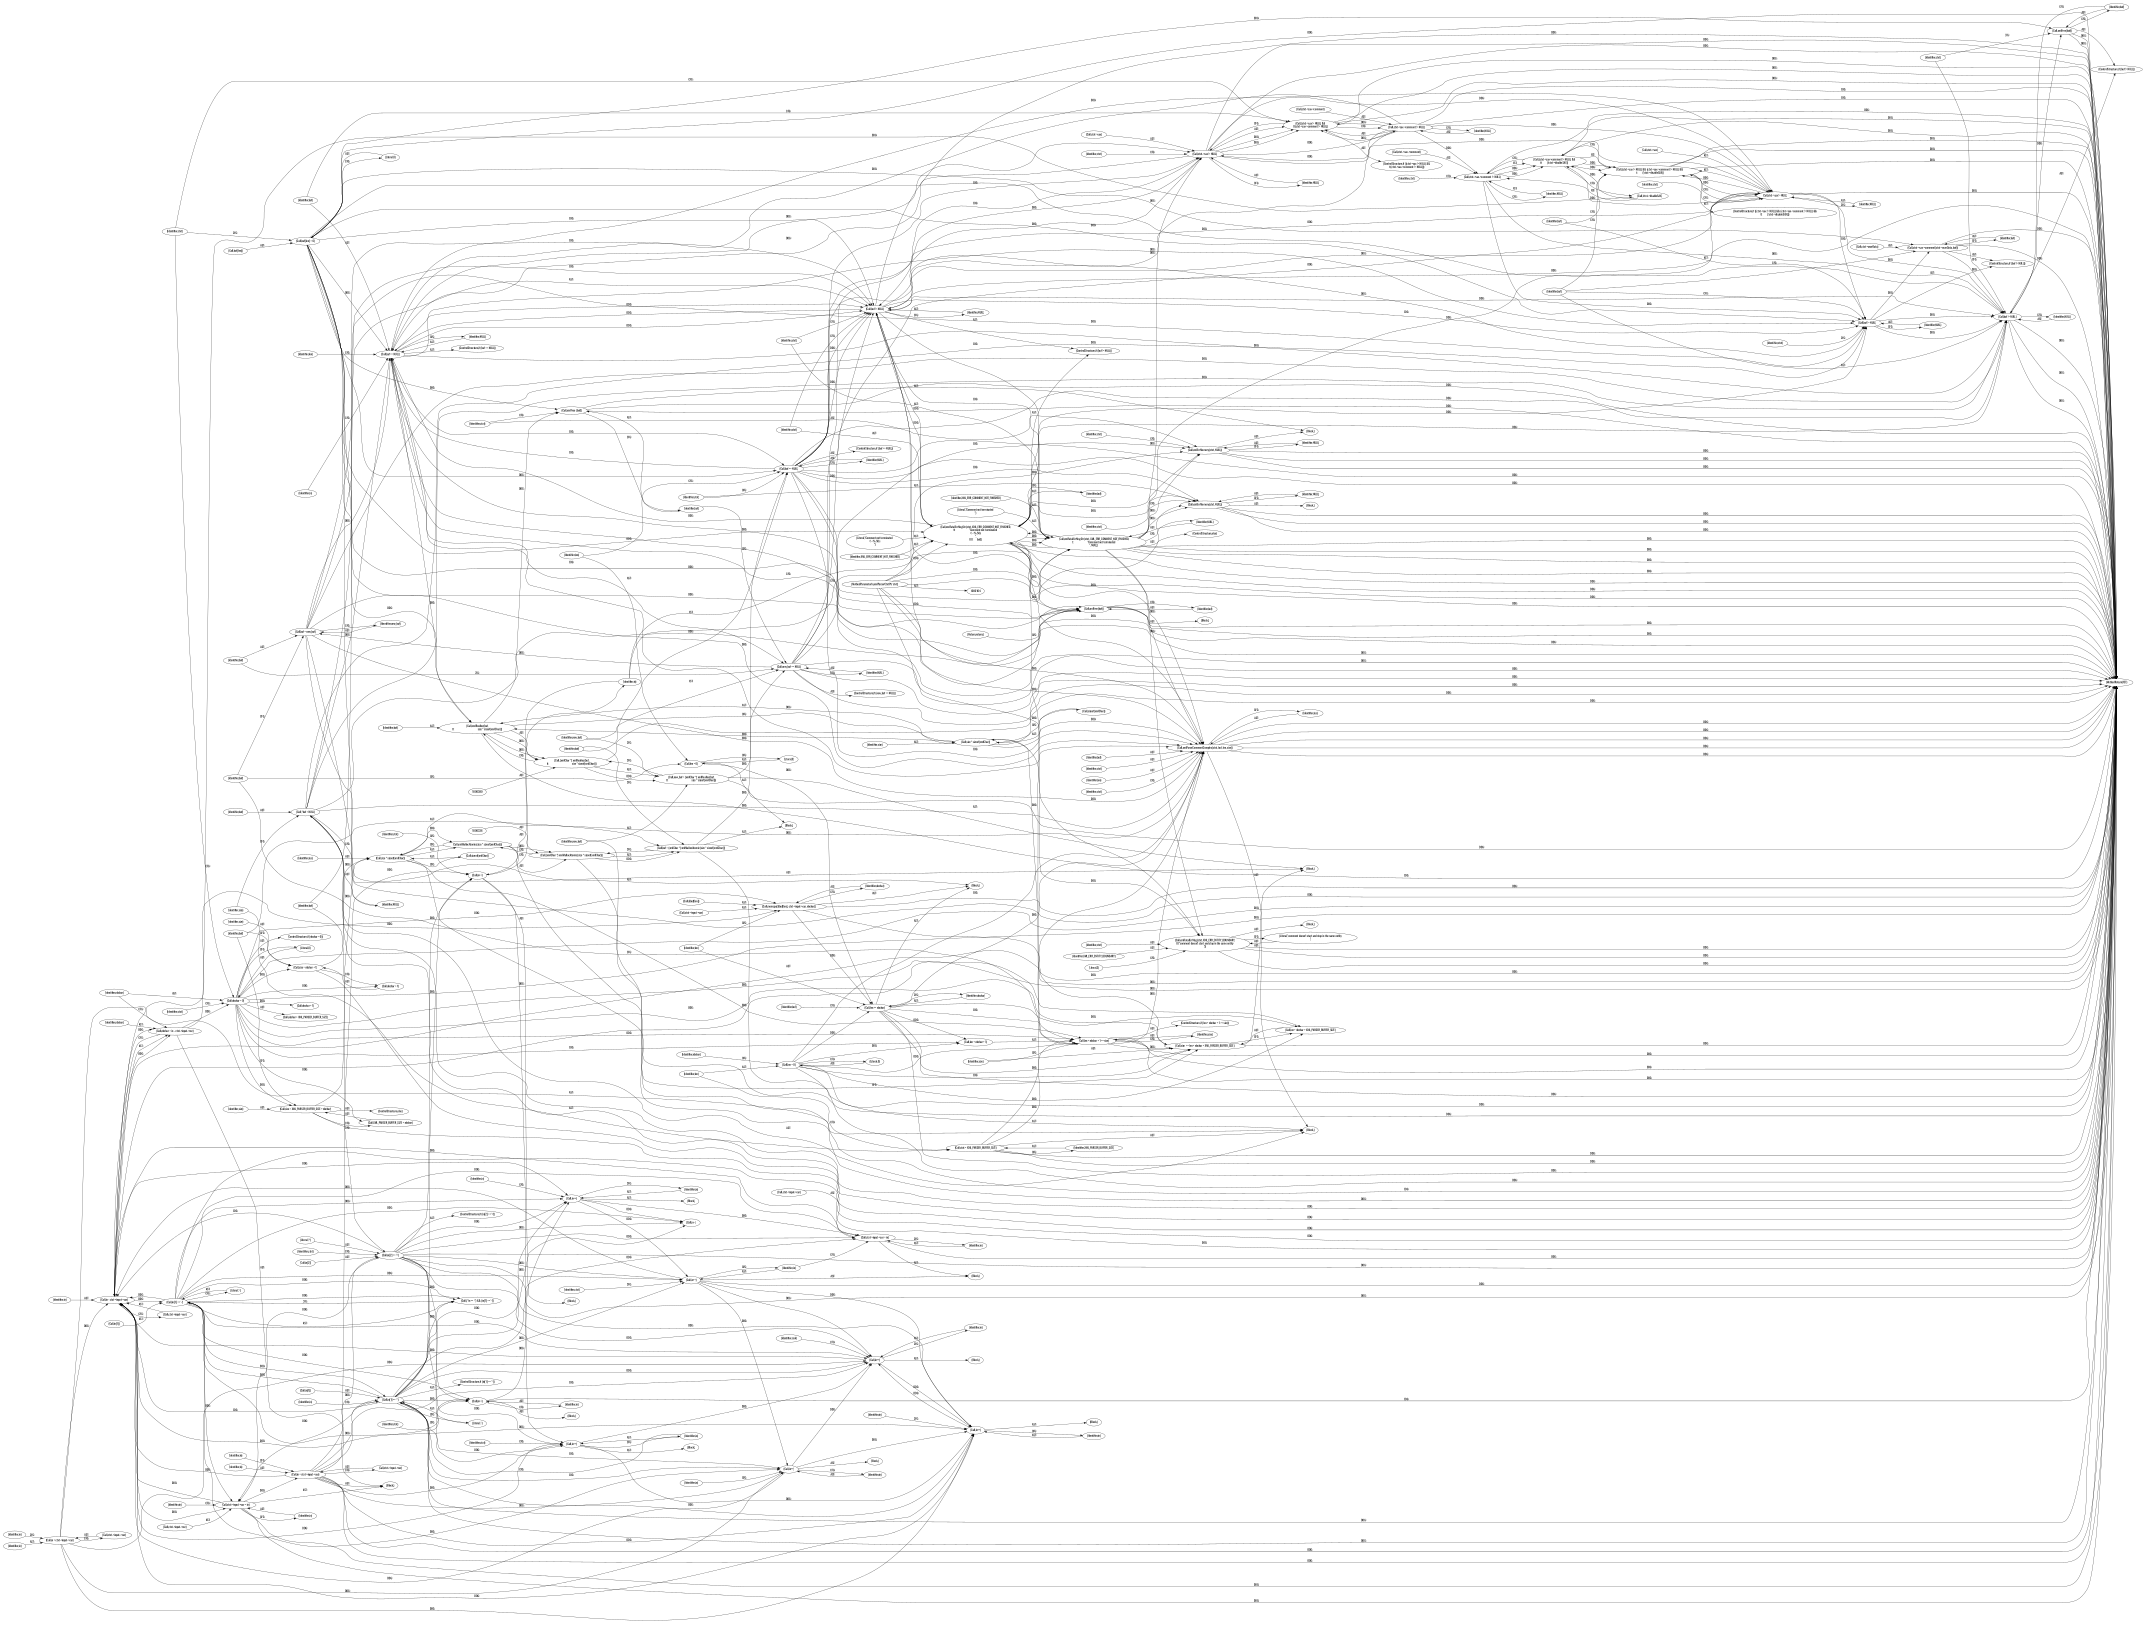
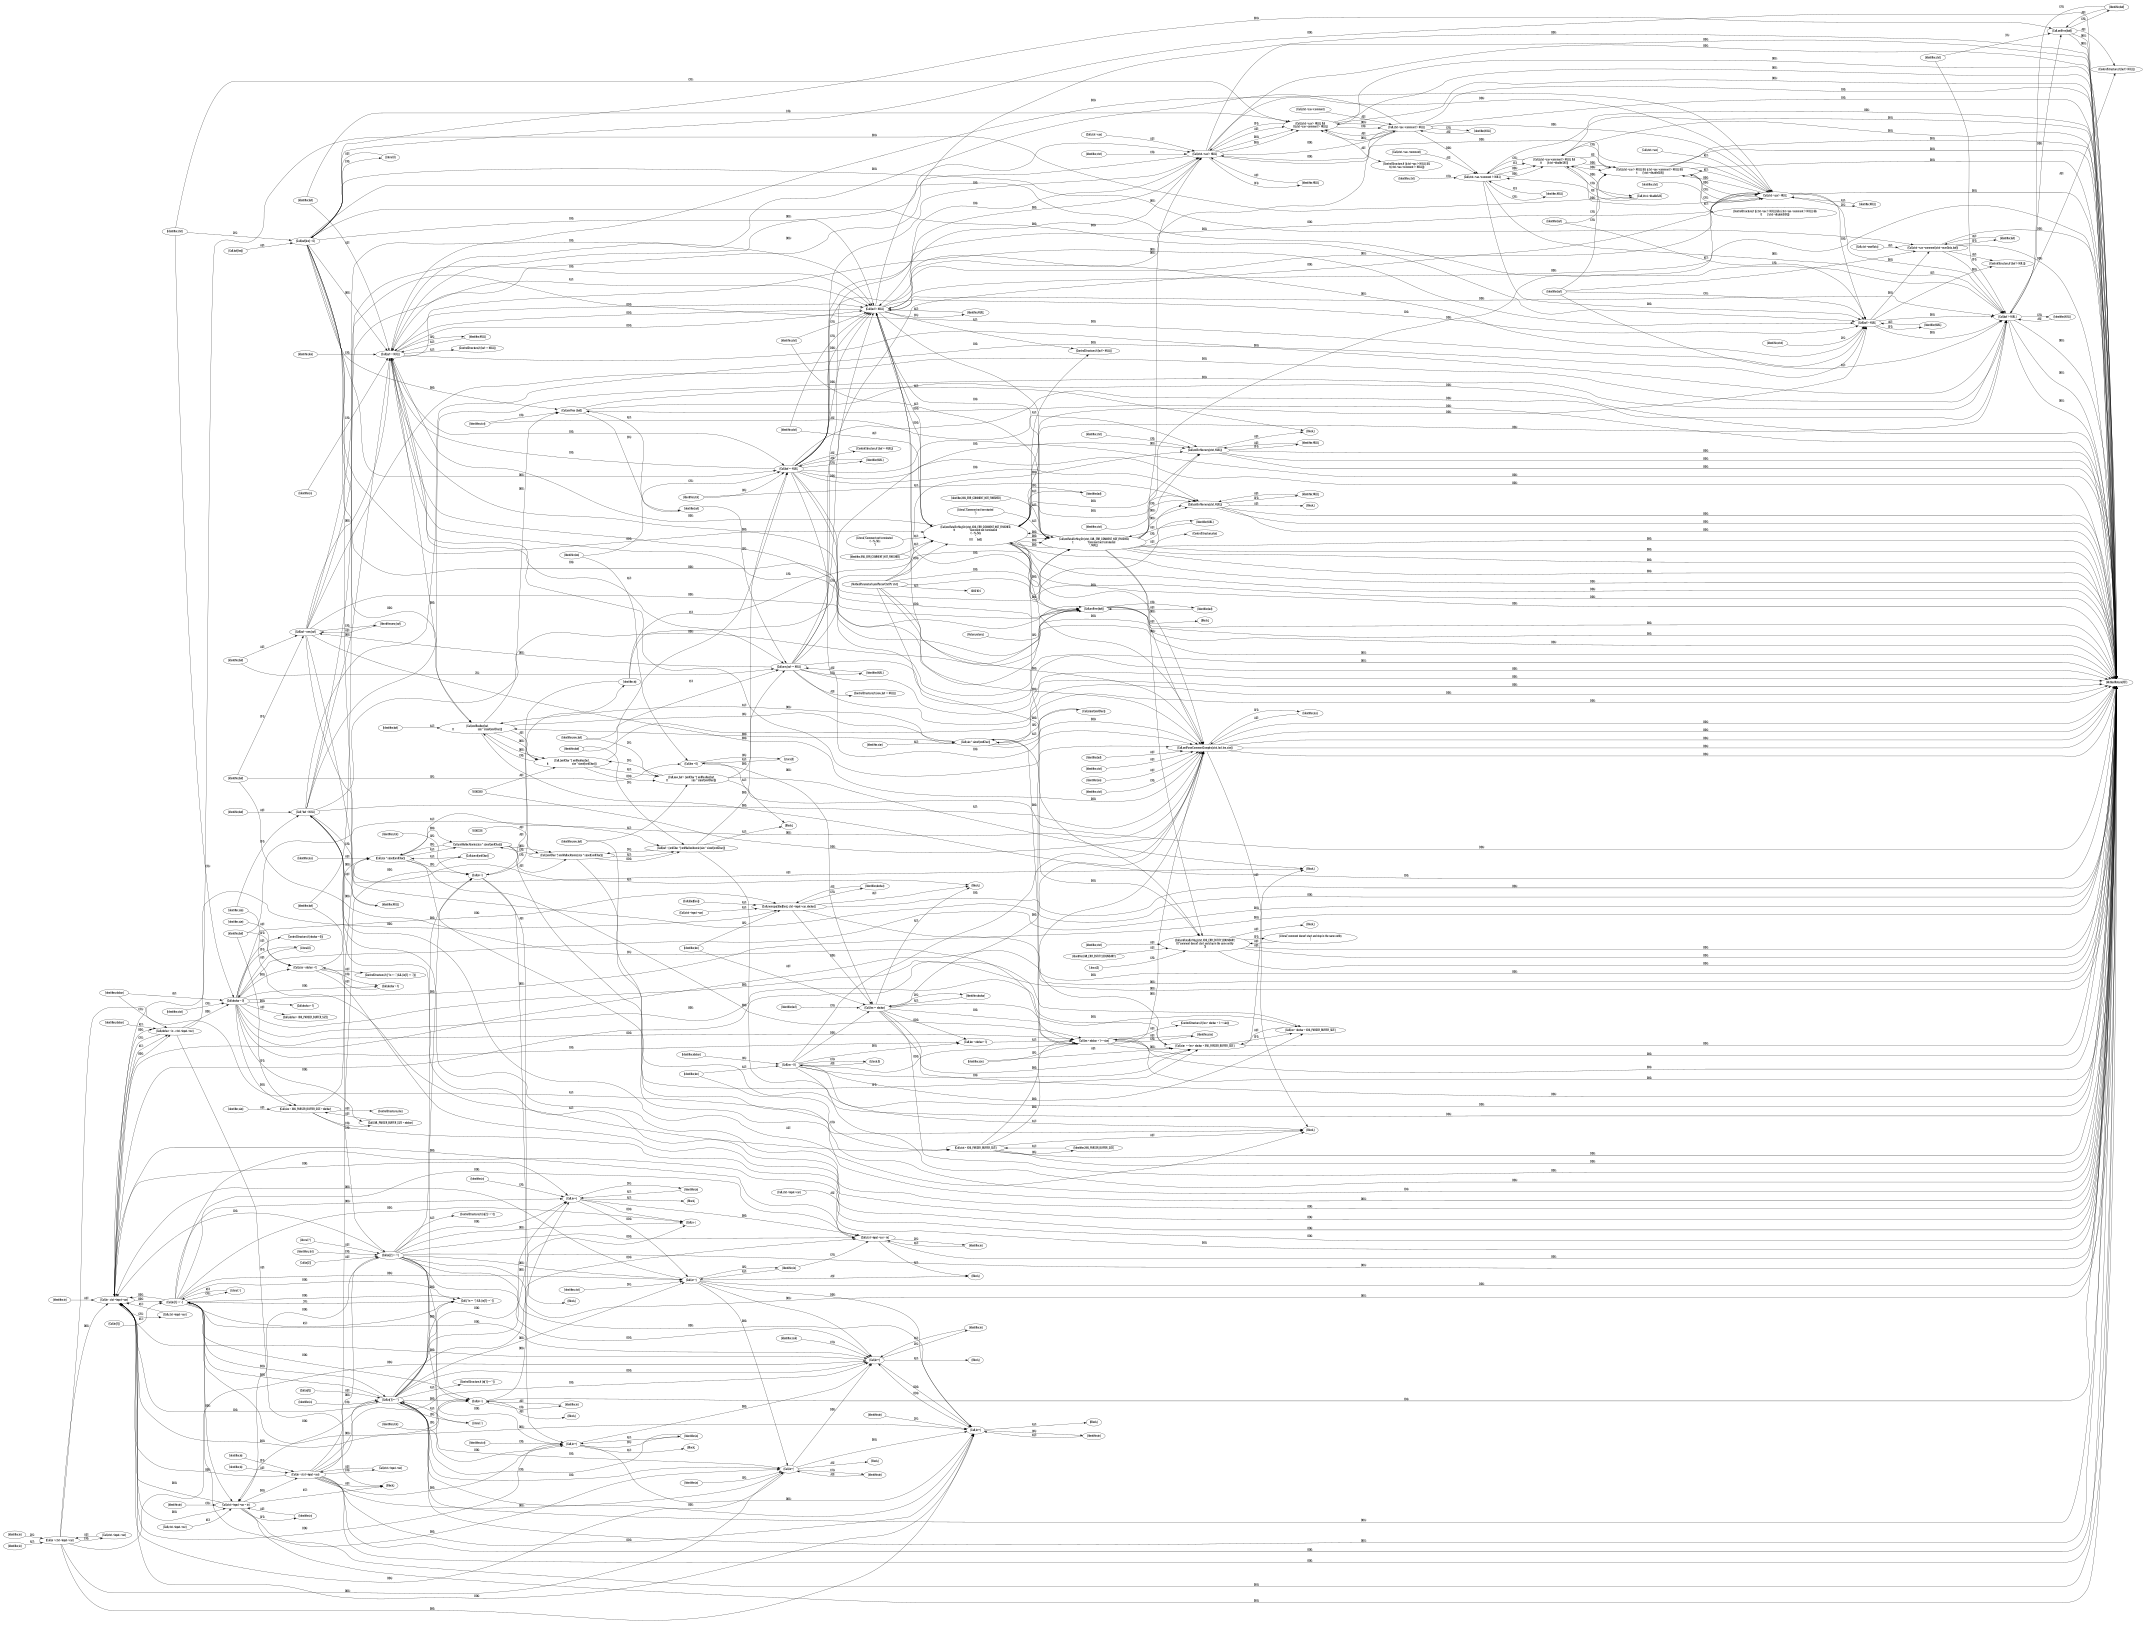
(632, 637) -> (868, 851)
none -> (390, 975)
